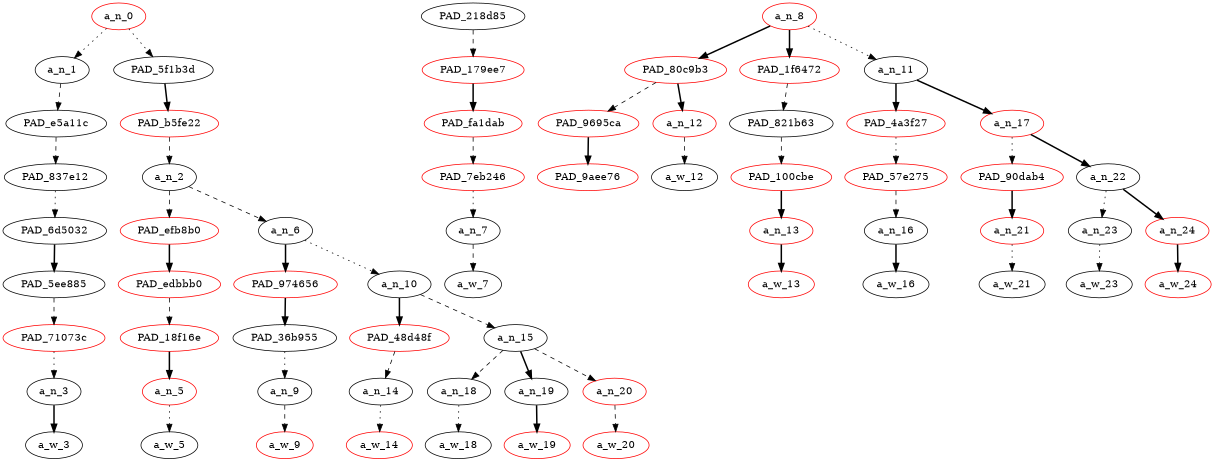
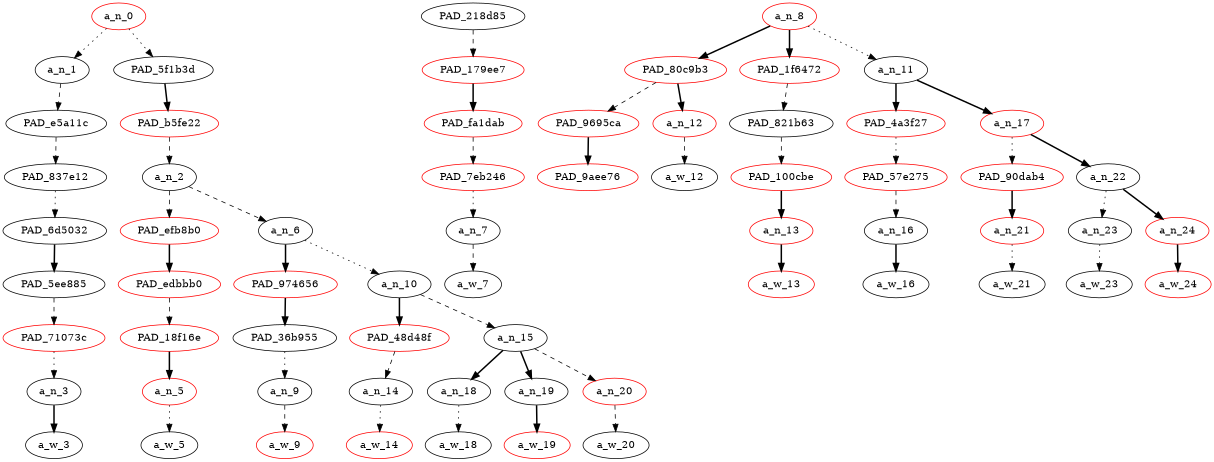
(490, 362) -> (490, 362)
(616, 445) -> (616, 445)
